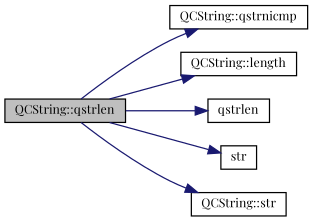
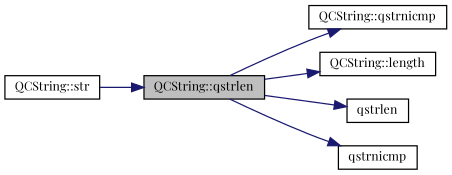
(239, 158) -> (378, 158)
(132, 159) -> (116, 87)
